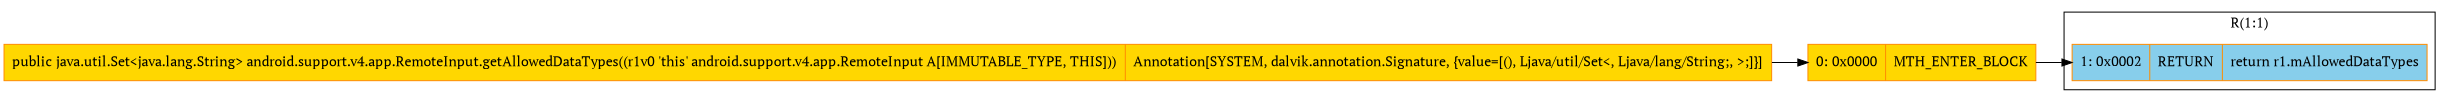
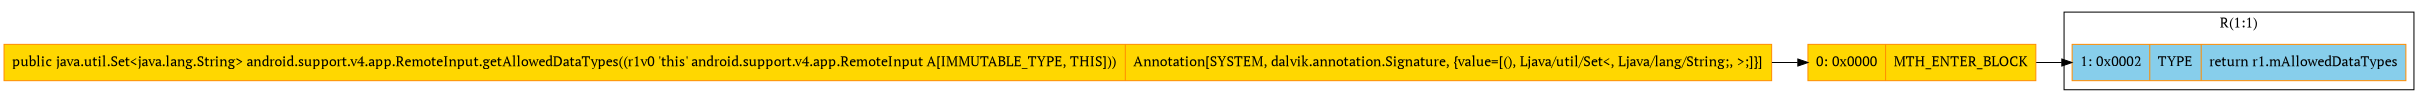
(2186, 62) -> (2175, 62)
